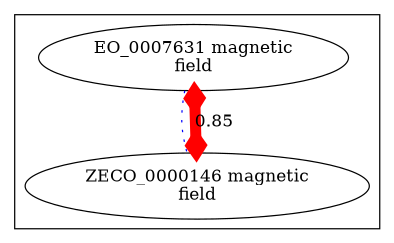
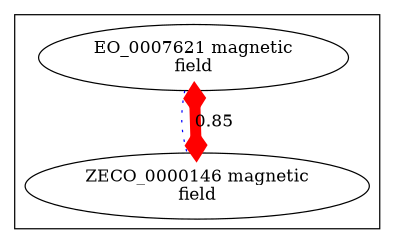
(194, 58) -> (194, 58)
